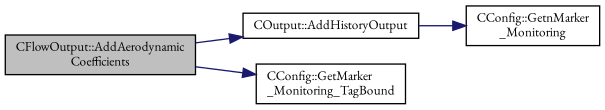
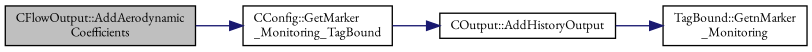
(533, 26) -> (735, 26)
(213, 41) -> (410, 26)
